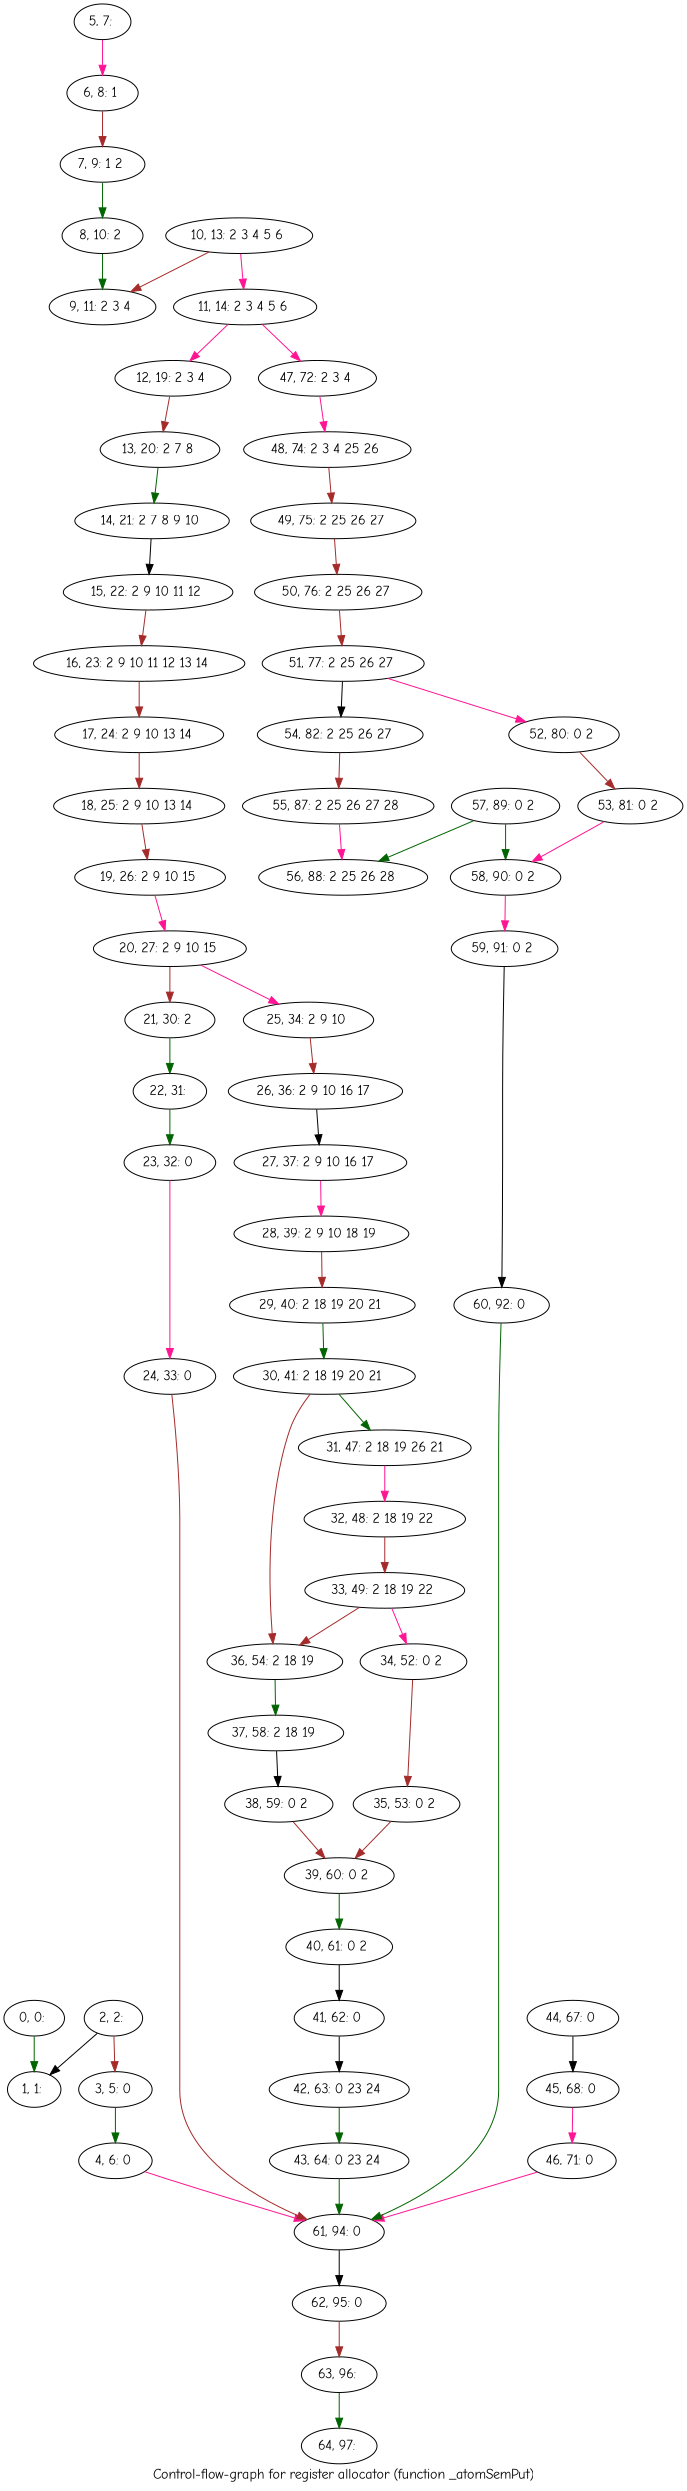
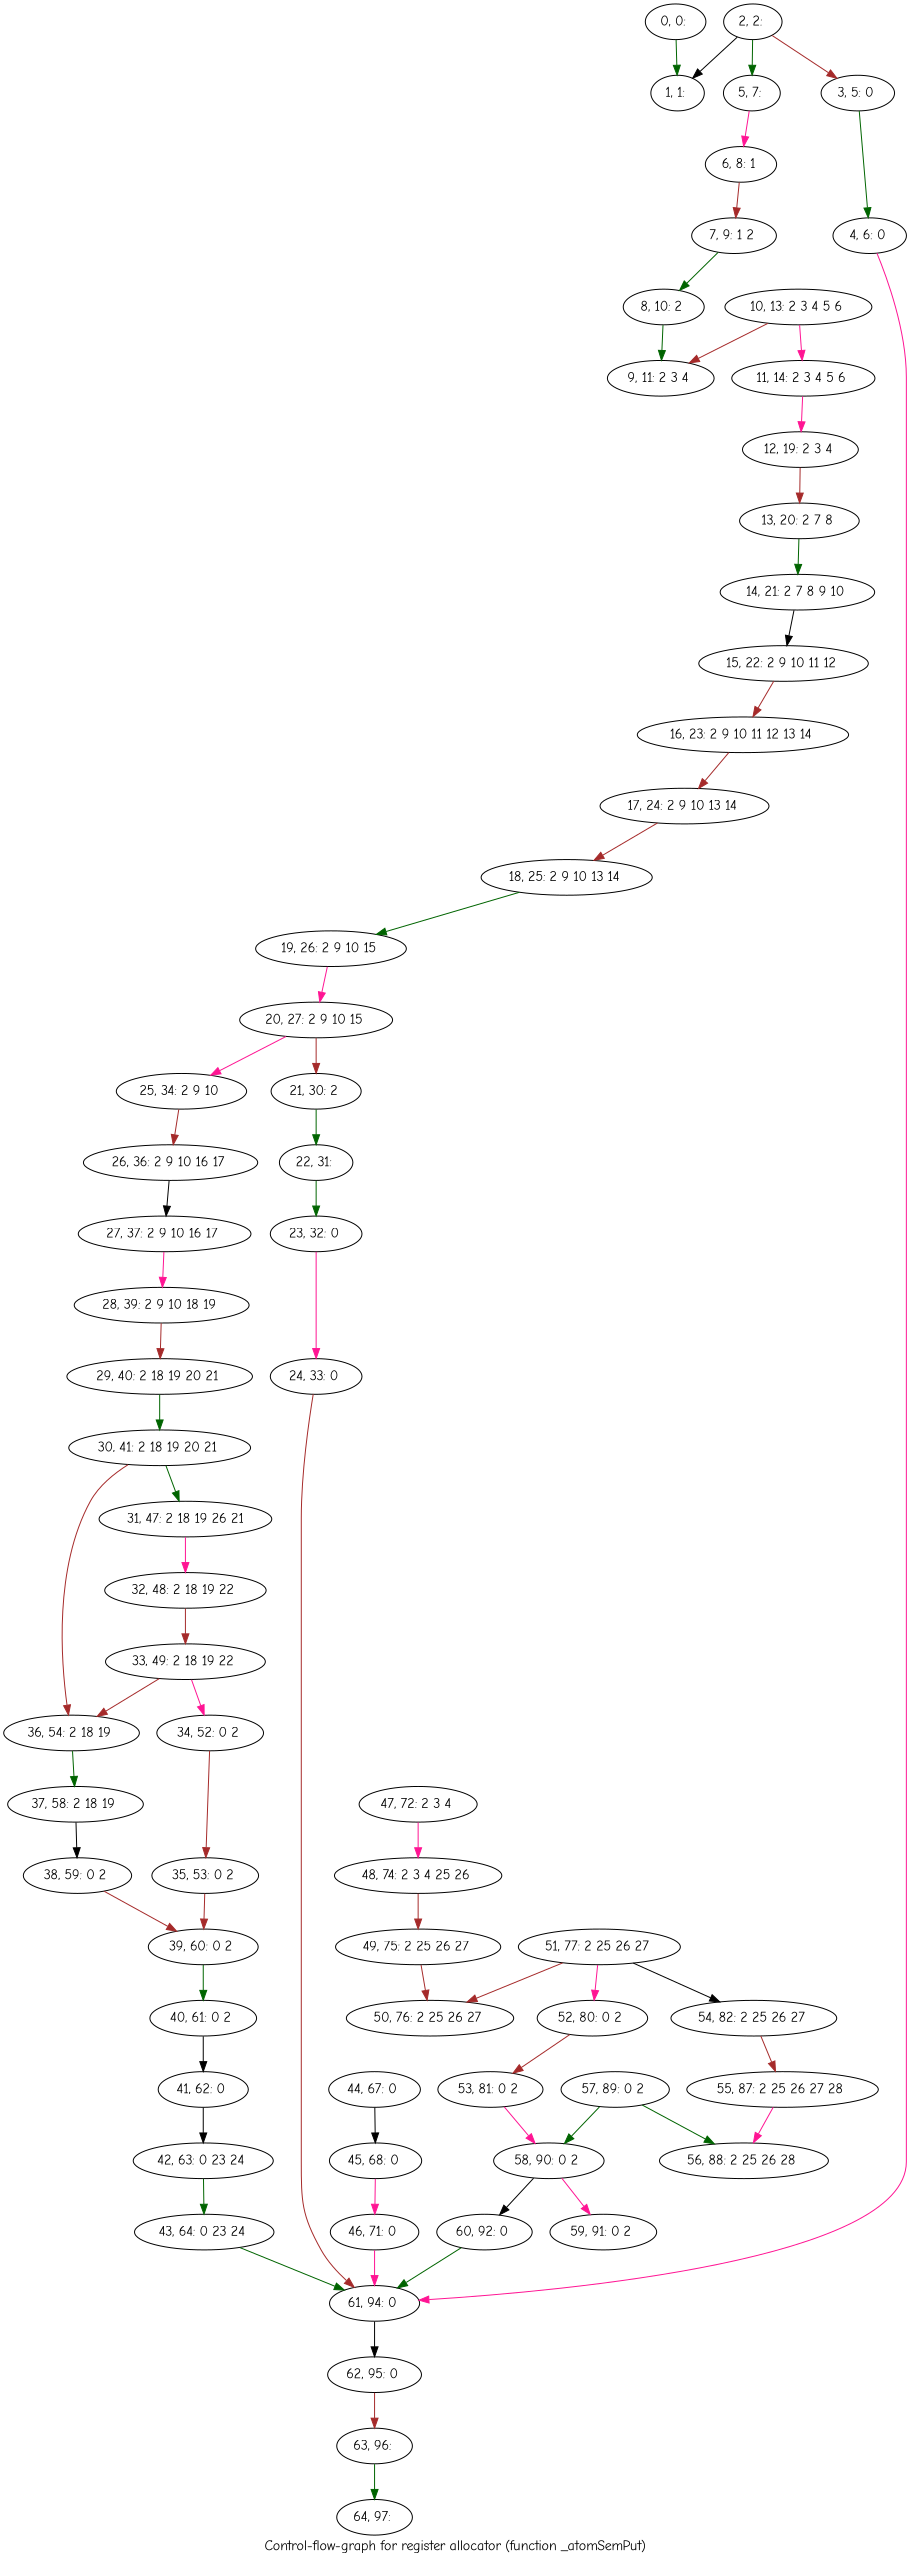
none -> (752, 53)
(278, 339) -> none
(340, 623) -> (519, 1981)
(144, 837) -> (453, 912)
(503, 1122) -> (520, 2193)
